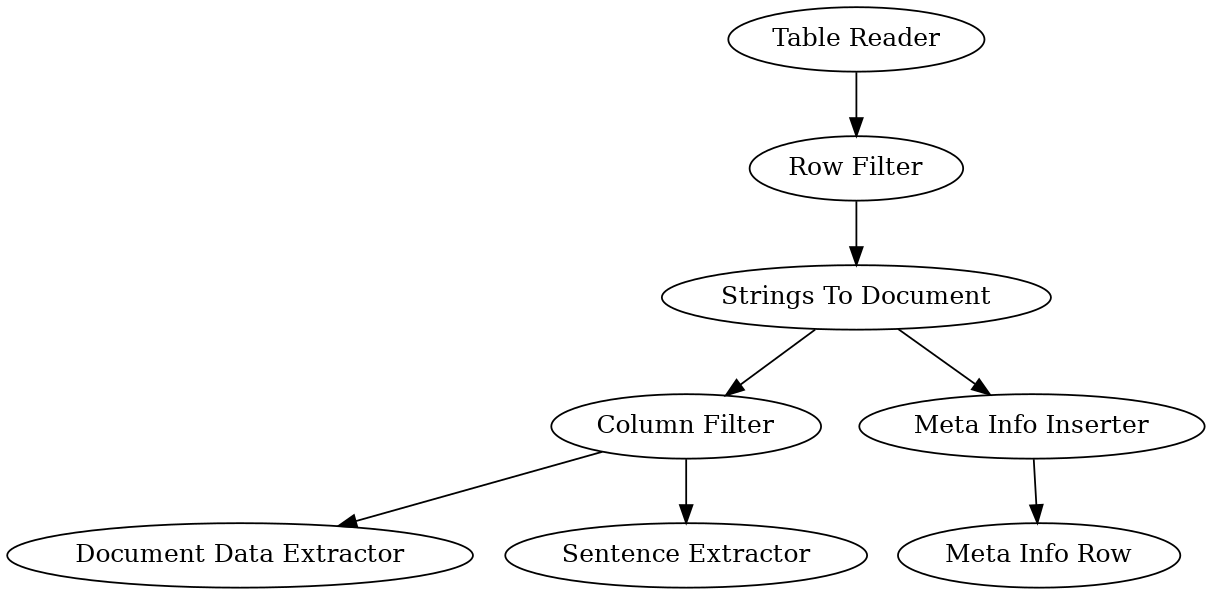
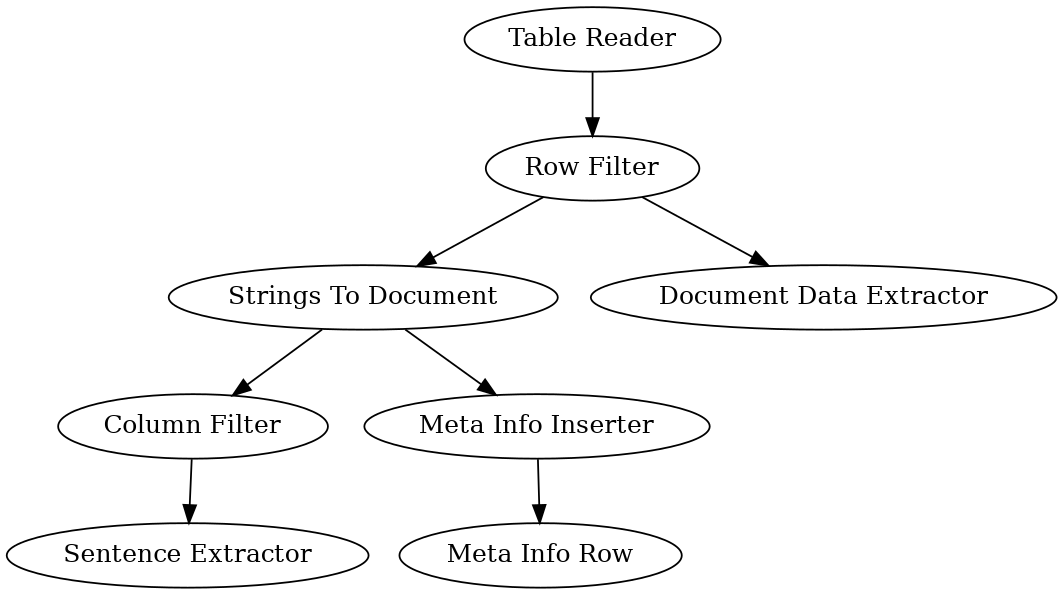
(479, 486) -> (697, 227)
